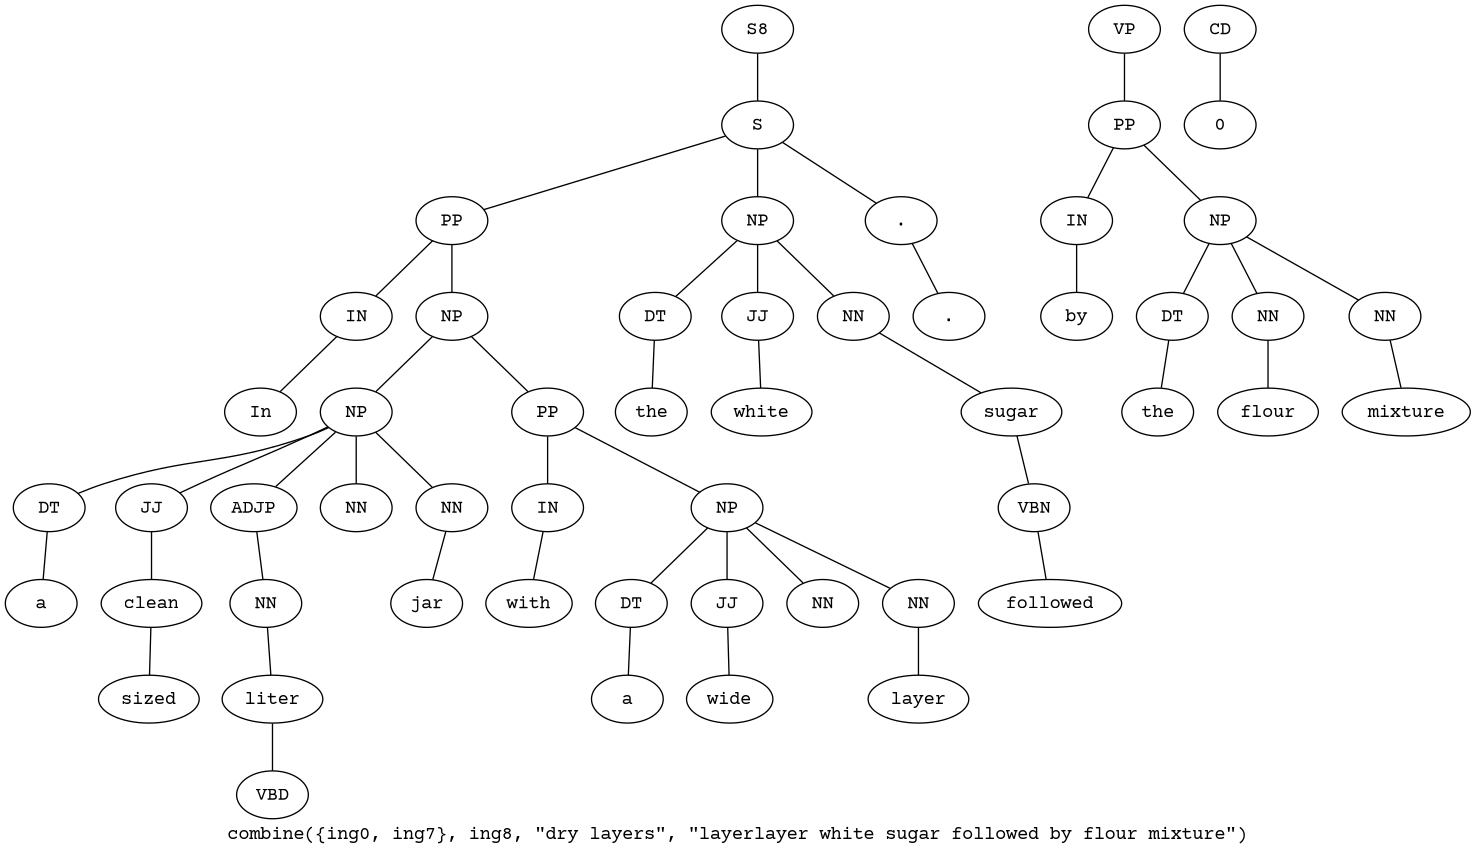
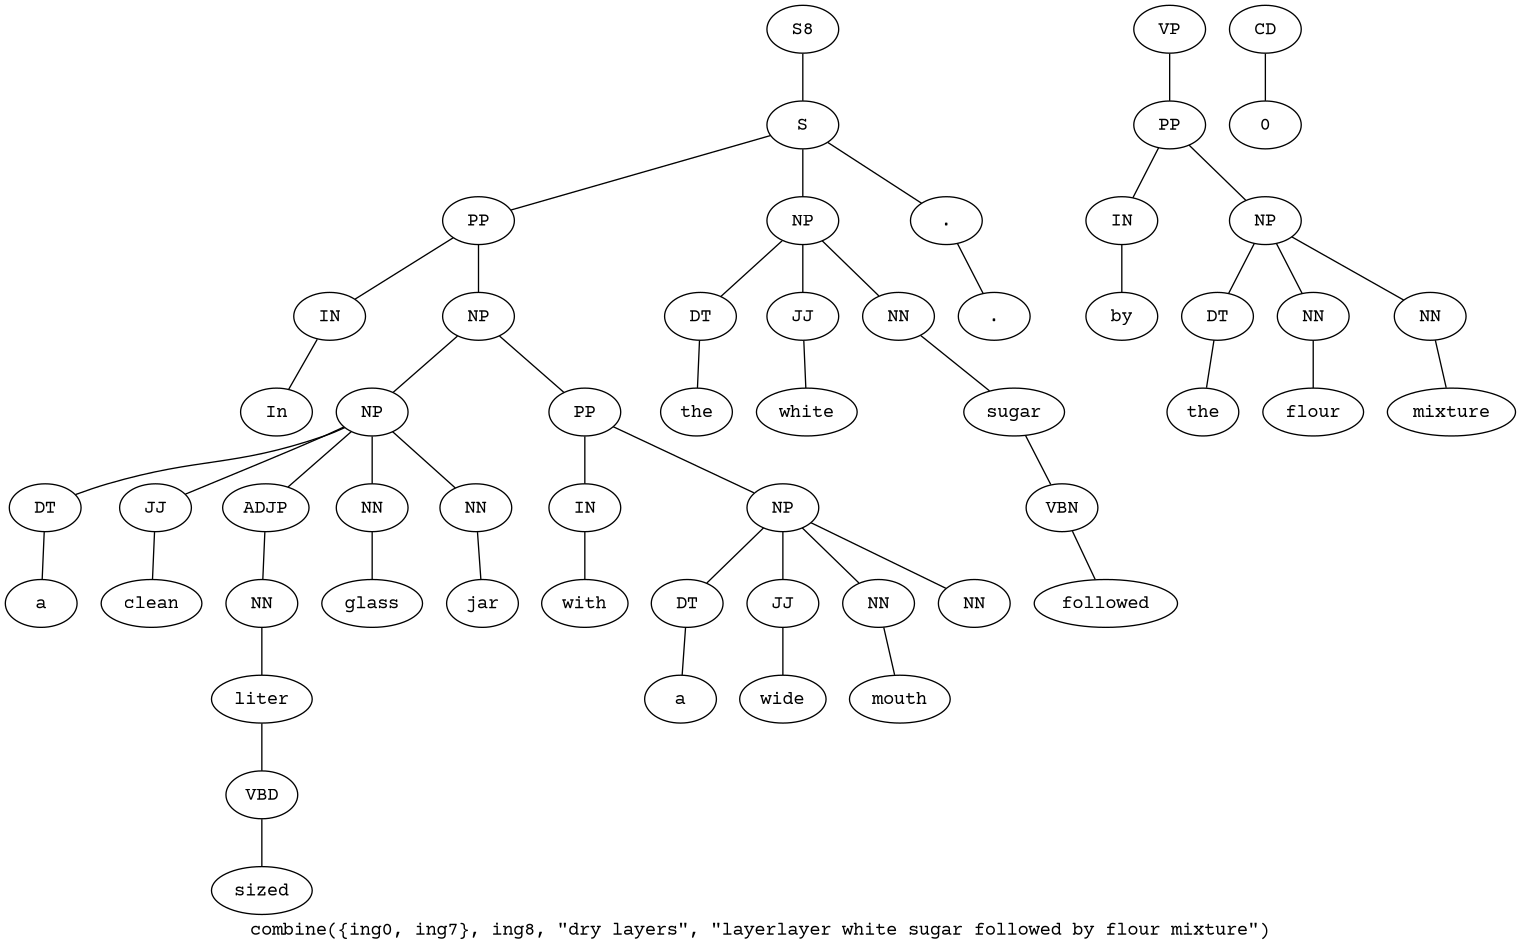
none -> (372, 603)
(150, 651) -> (262, 843)
none -> (900, 699)
(918, 699) -> none
